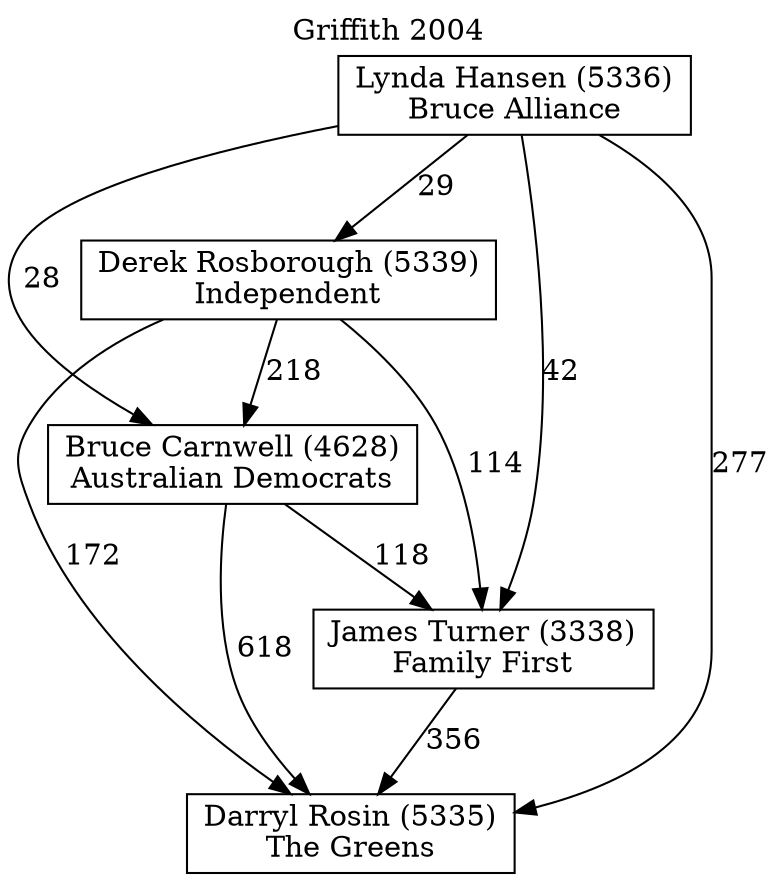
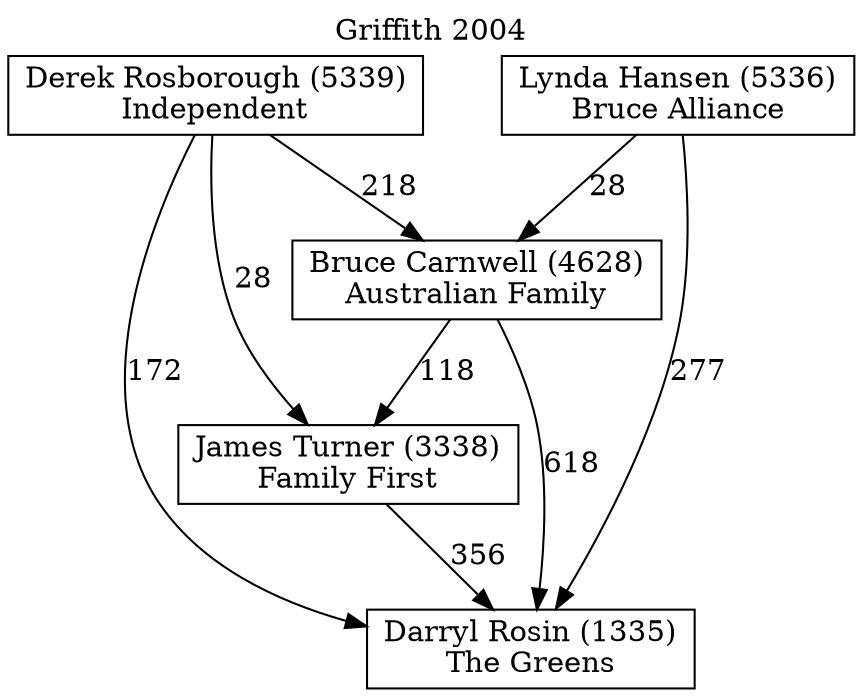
(410, 181) -> none
(543, 364) -> none
(233, 464) -> (477, 280)
(496, 464) -> (254, 280)
(351, 834) -> (531, 649)
